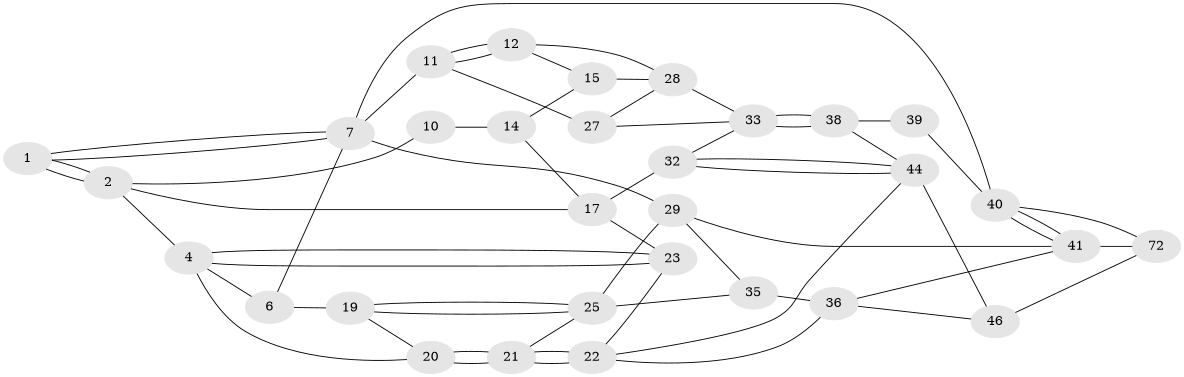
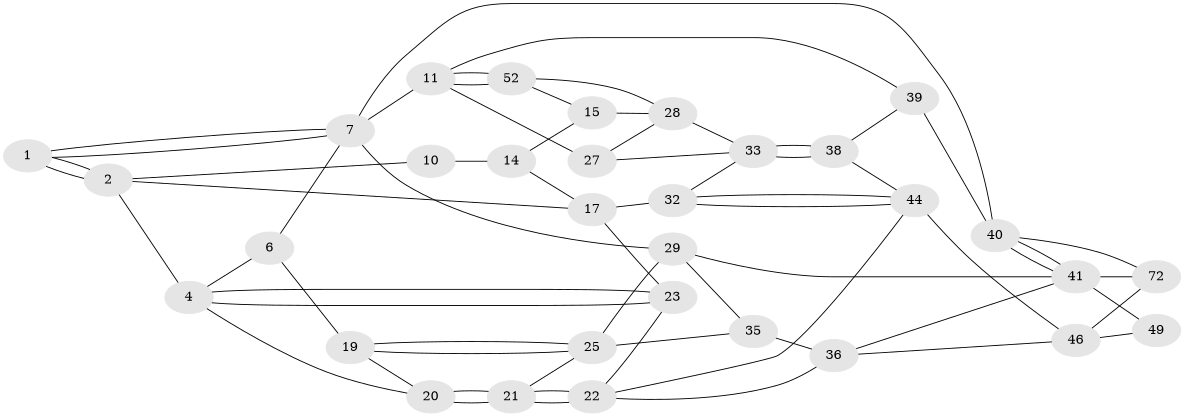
none -> (676, 38)
(512, 45) -> (512, 79)
none -> (1157, 331)
